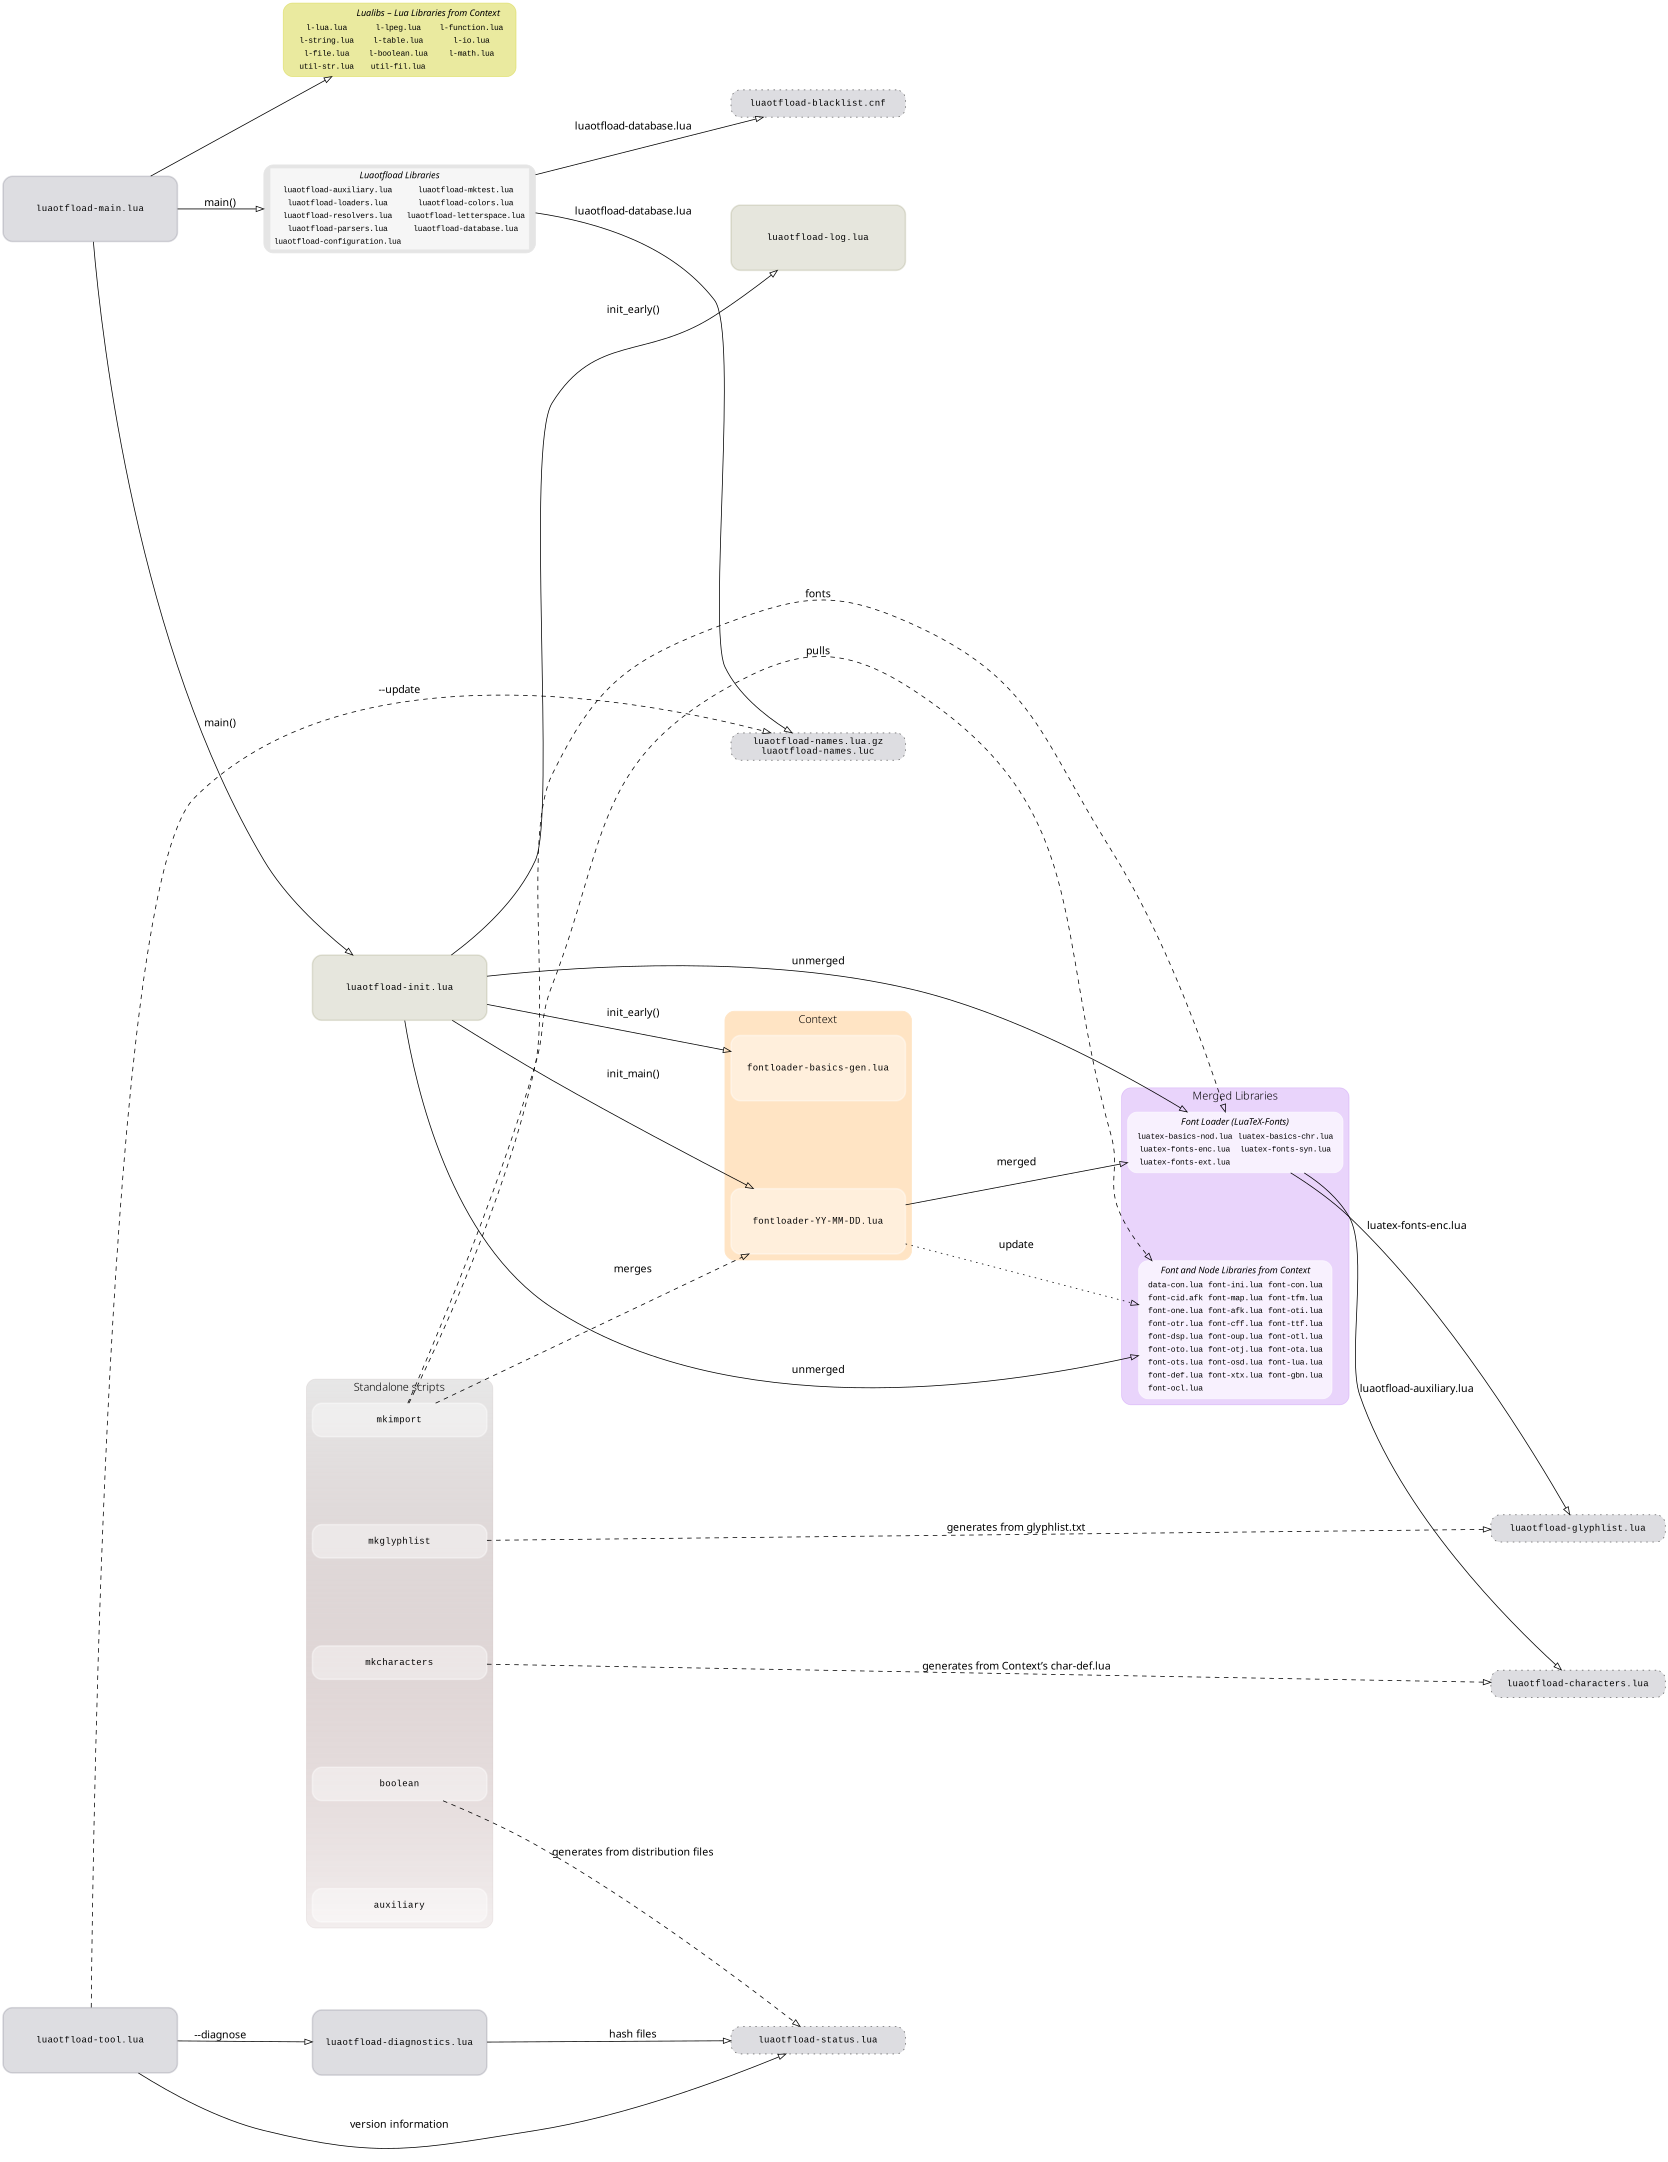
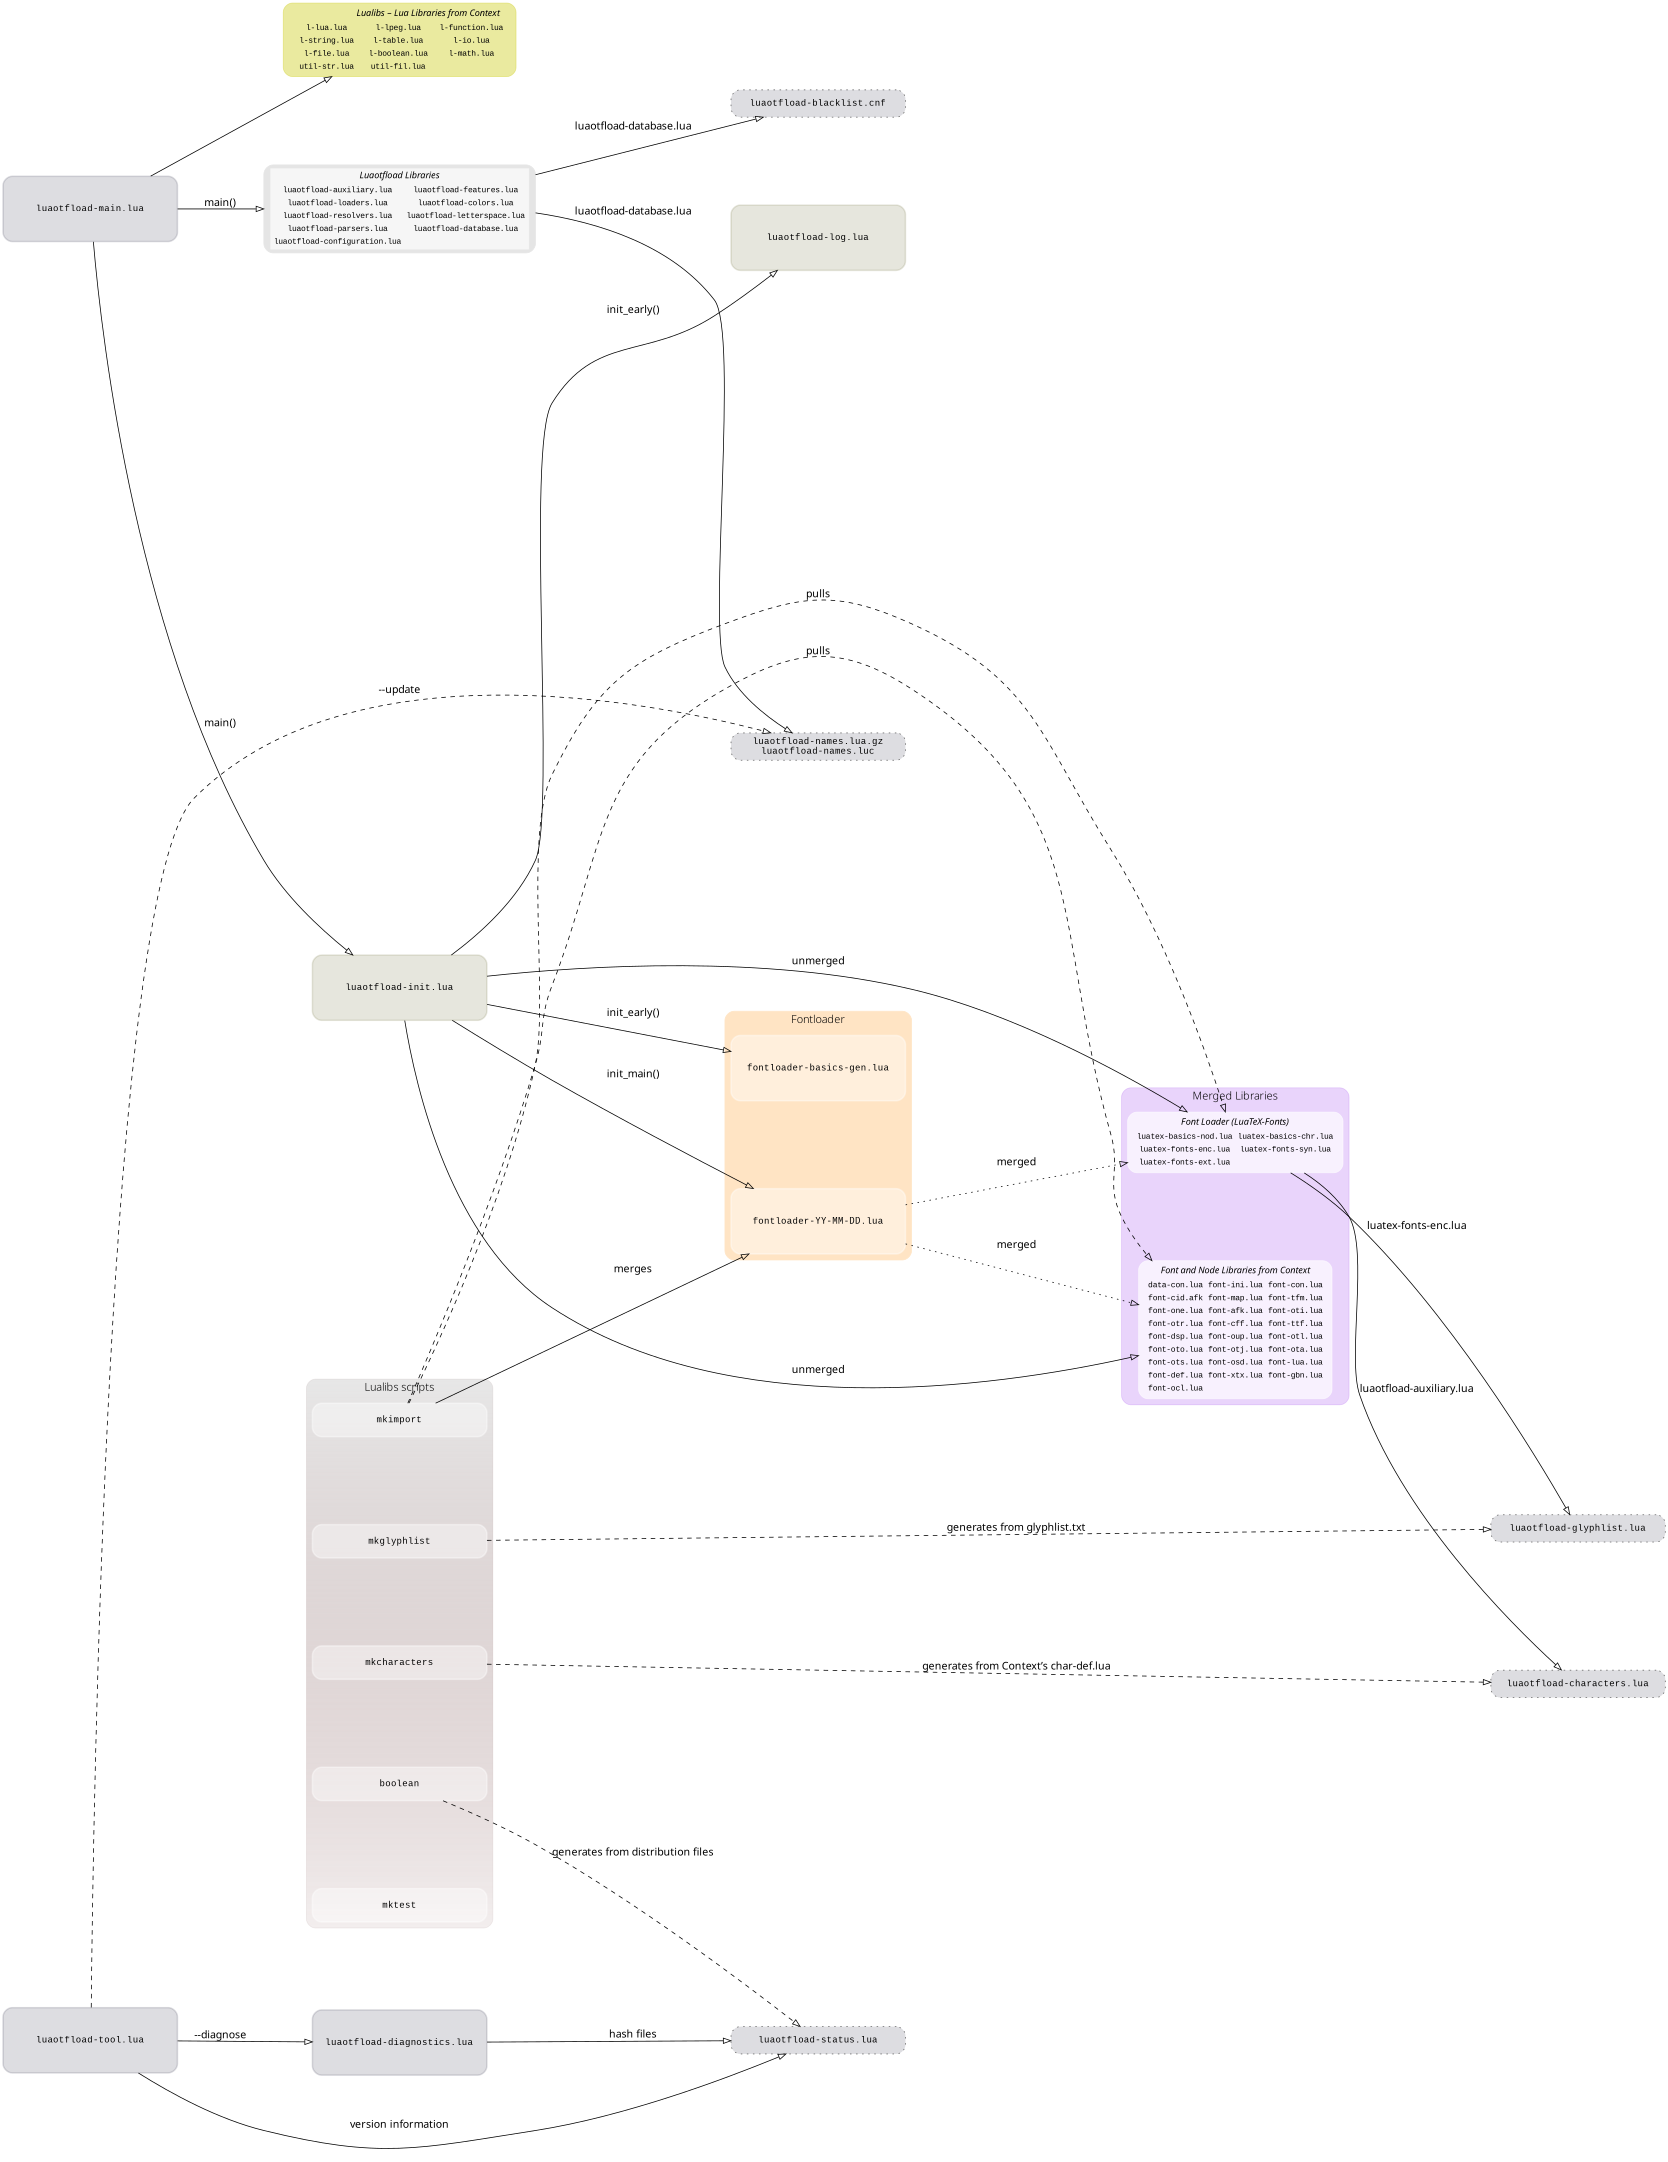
(466, 190) -> (466, 190)
(818, 595) -> (818, 595)
(818, 1020) -> (818, 1020)
(1013, 1184) -> (1013, 1184)
(1017, 1245) -> (1017, 1245)
(581, 1334) -> (581, 1334)
(400, 1388) -> (400, 1388)
(400, 1905) -> (400, 1905)
